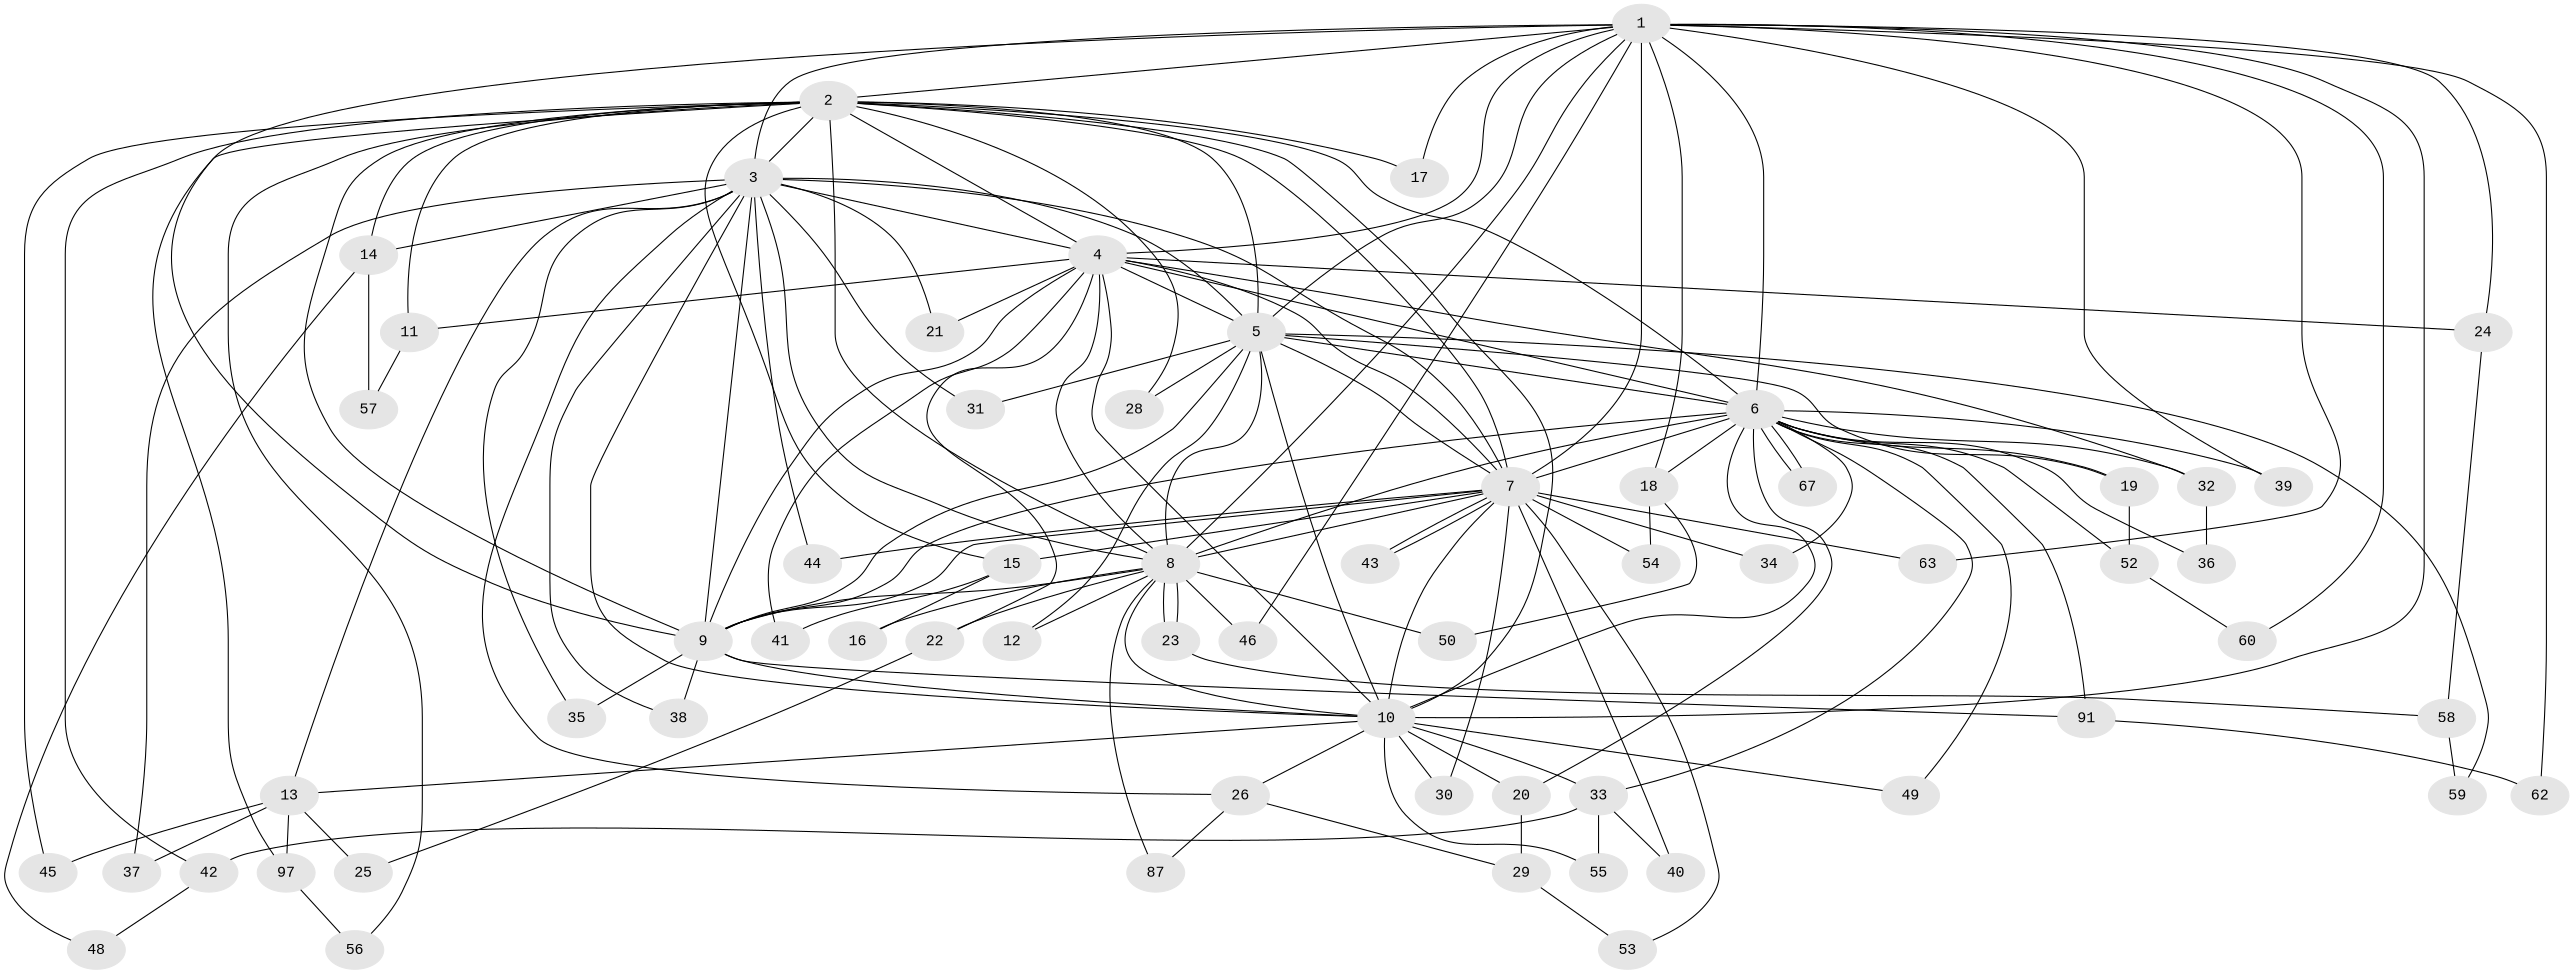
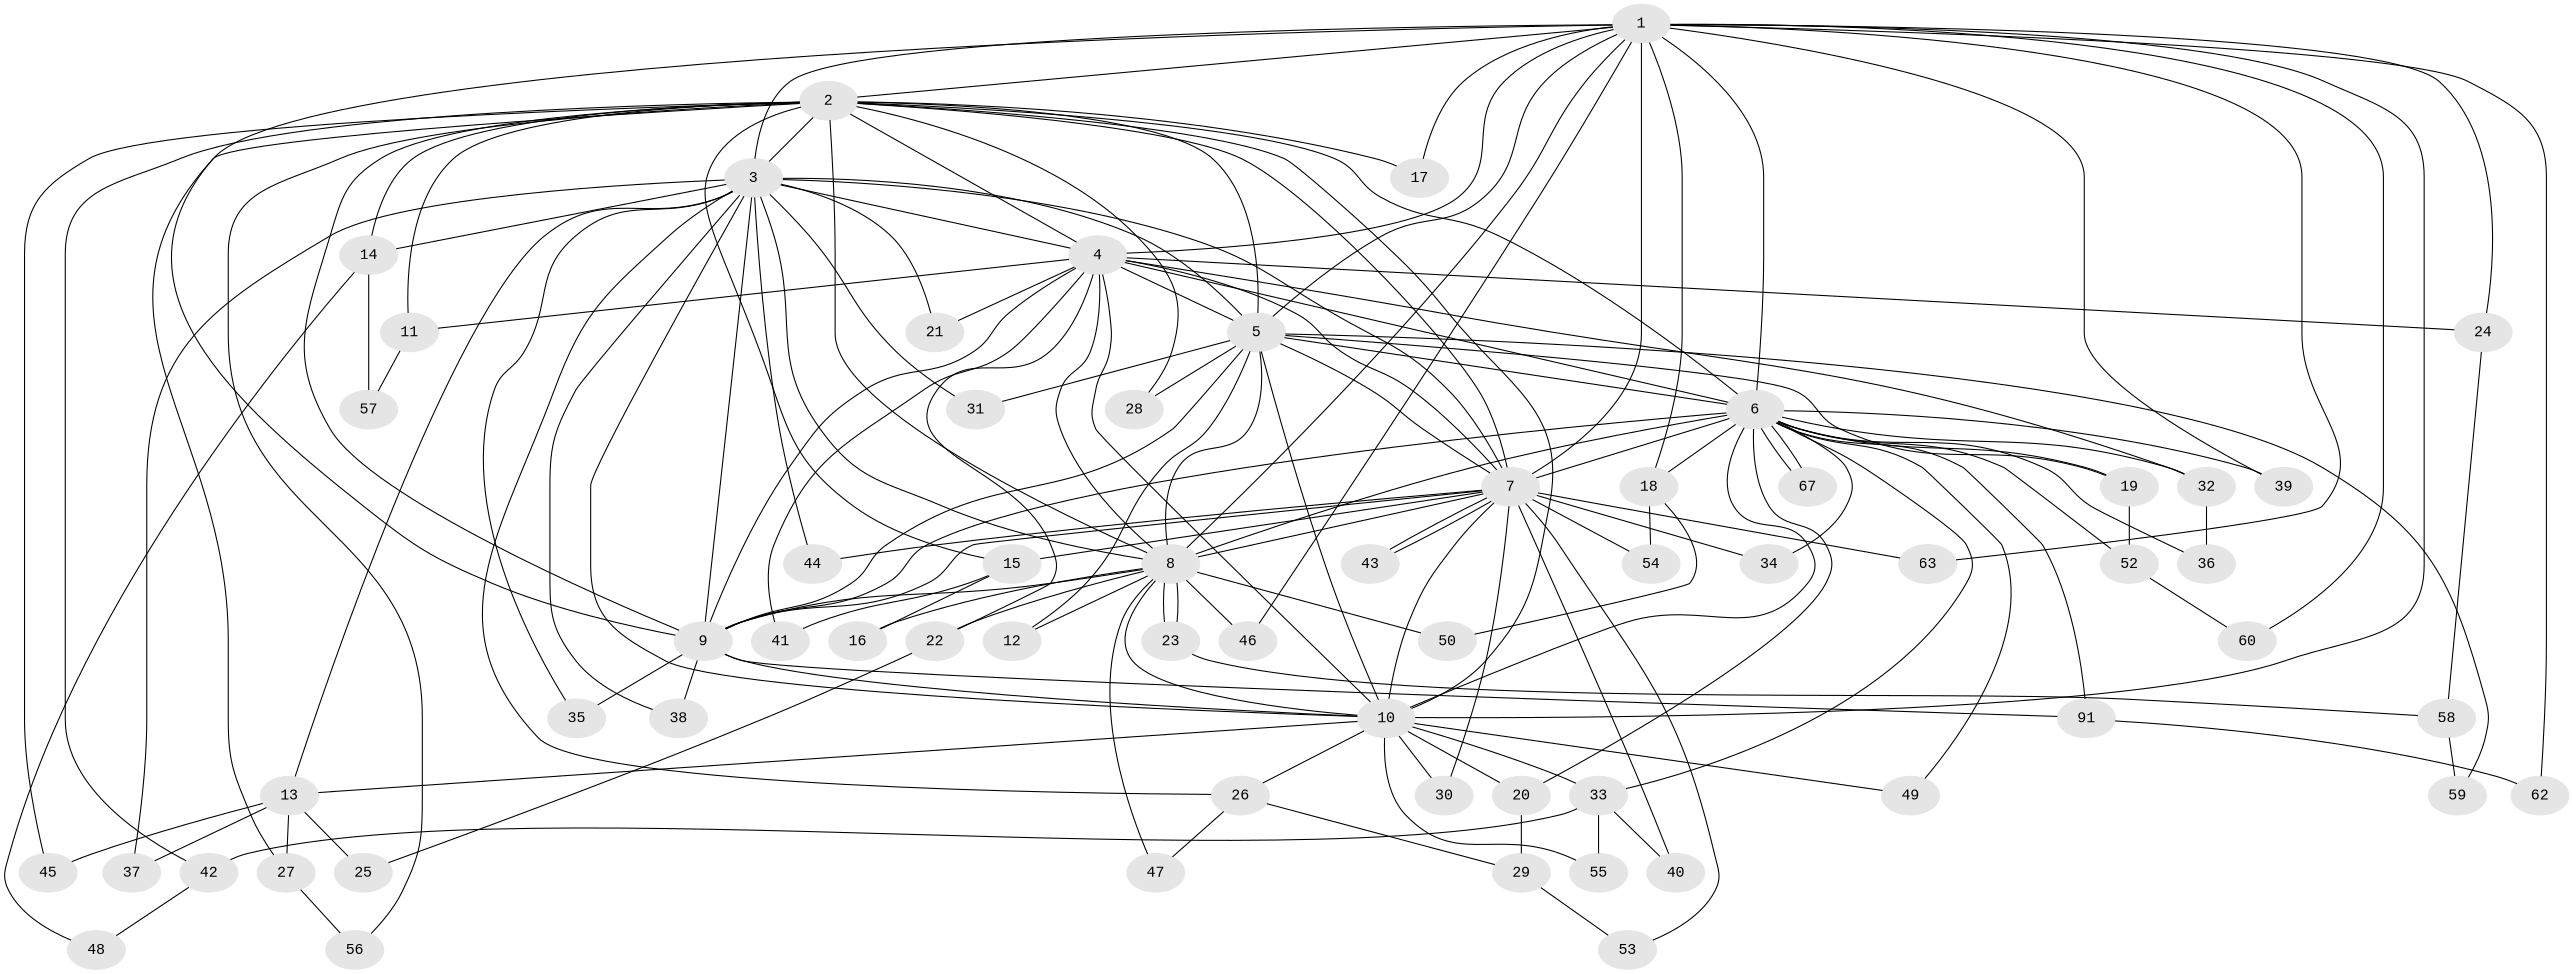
(286, 873) -> (286, 873)
(1156, 873) -> (1156, 873)
